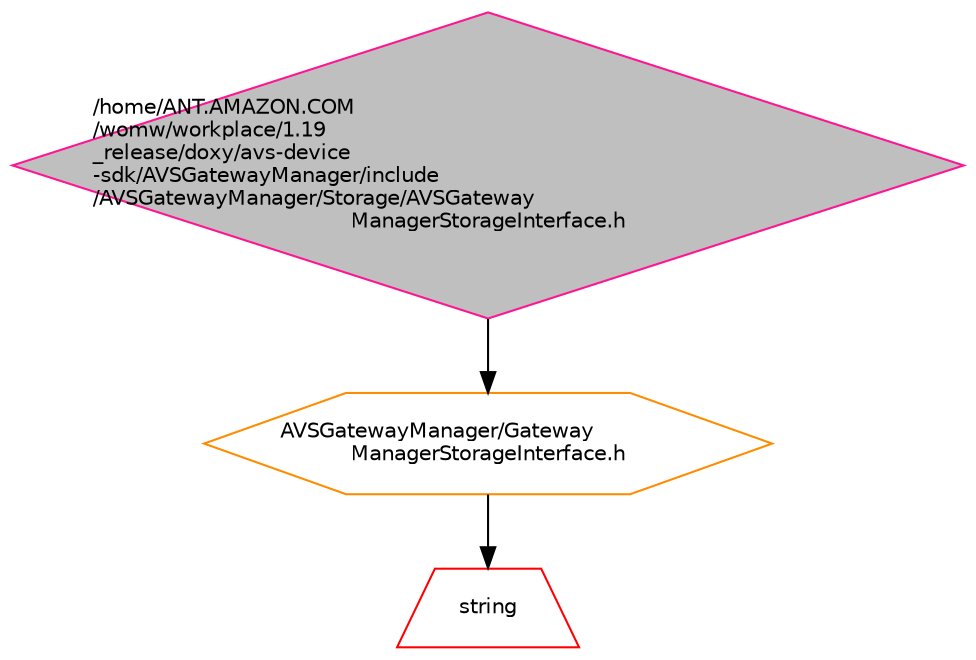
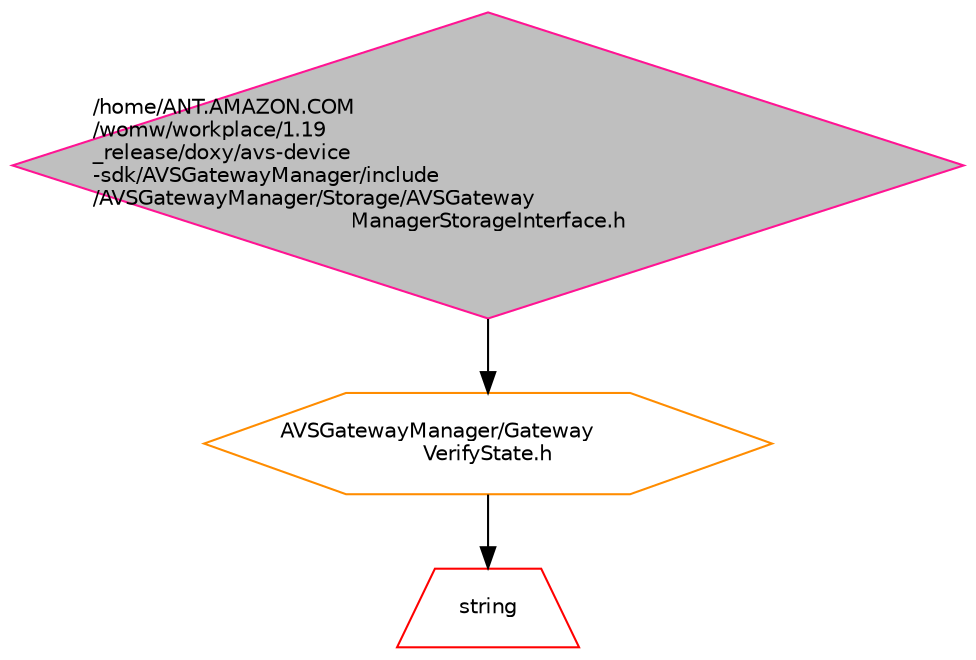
(488, 444) -> (488, 444)
